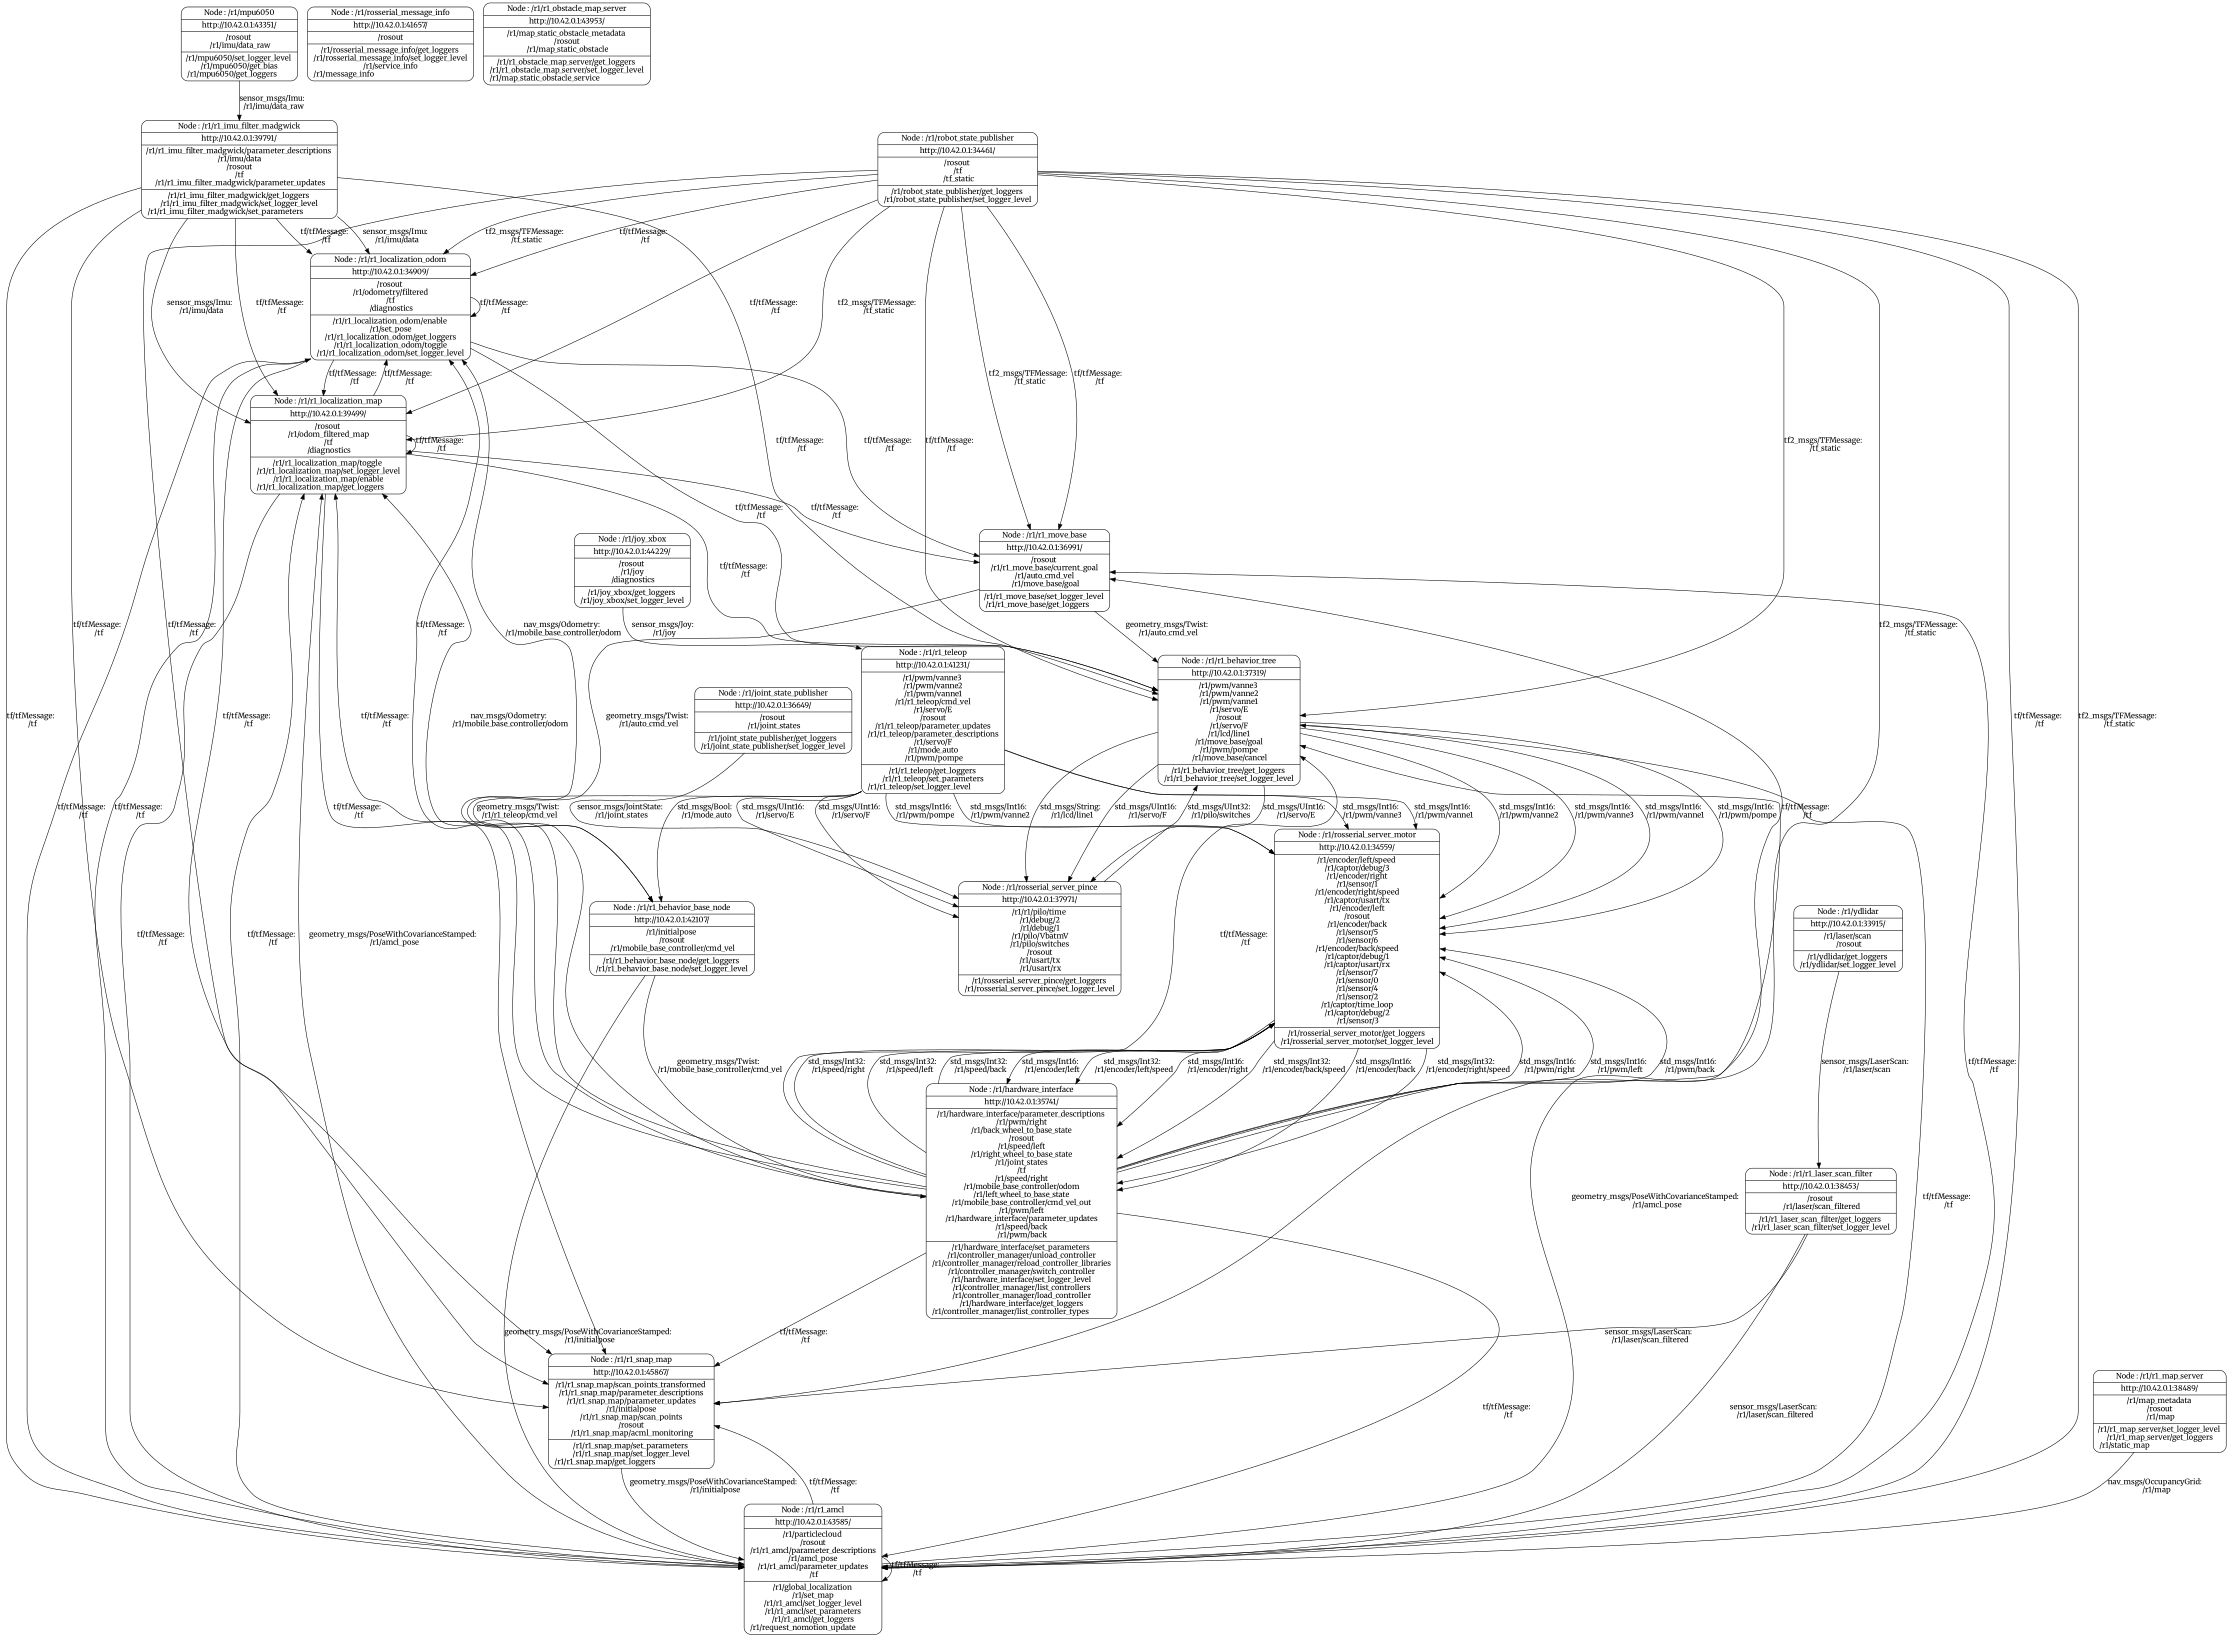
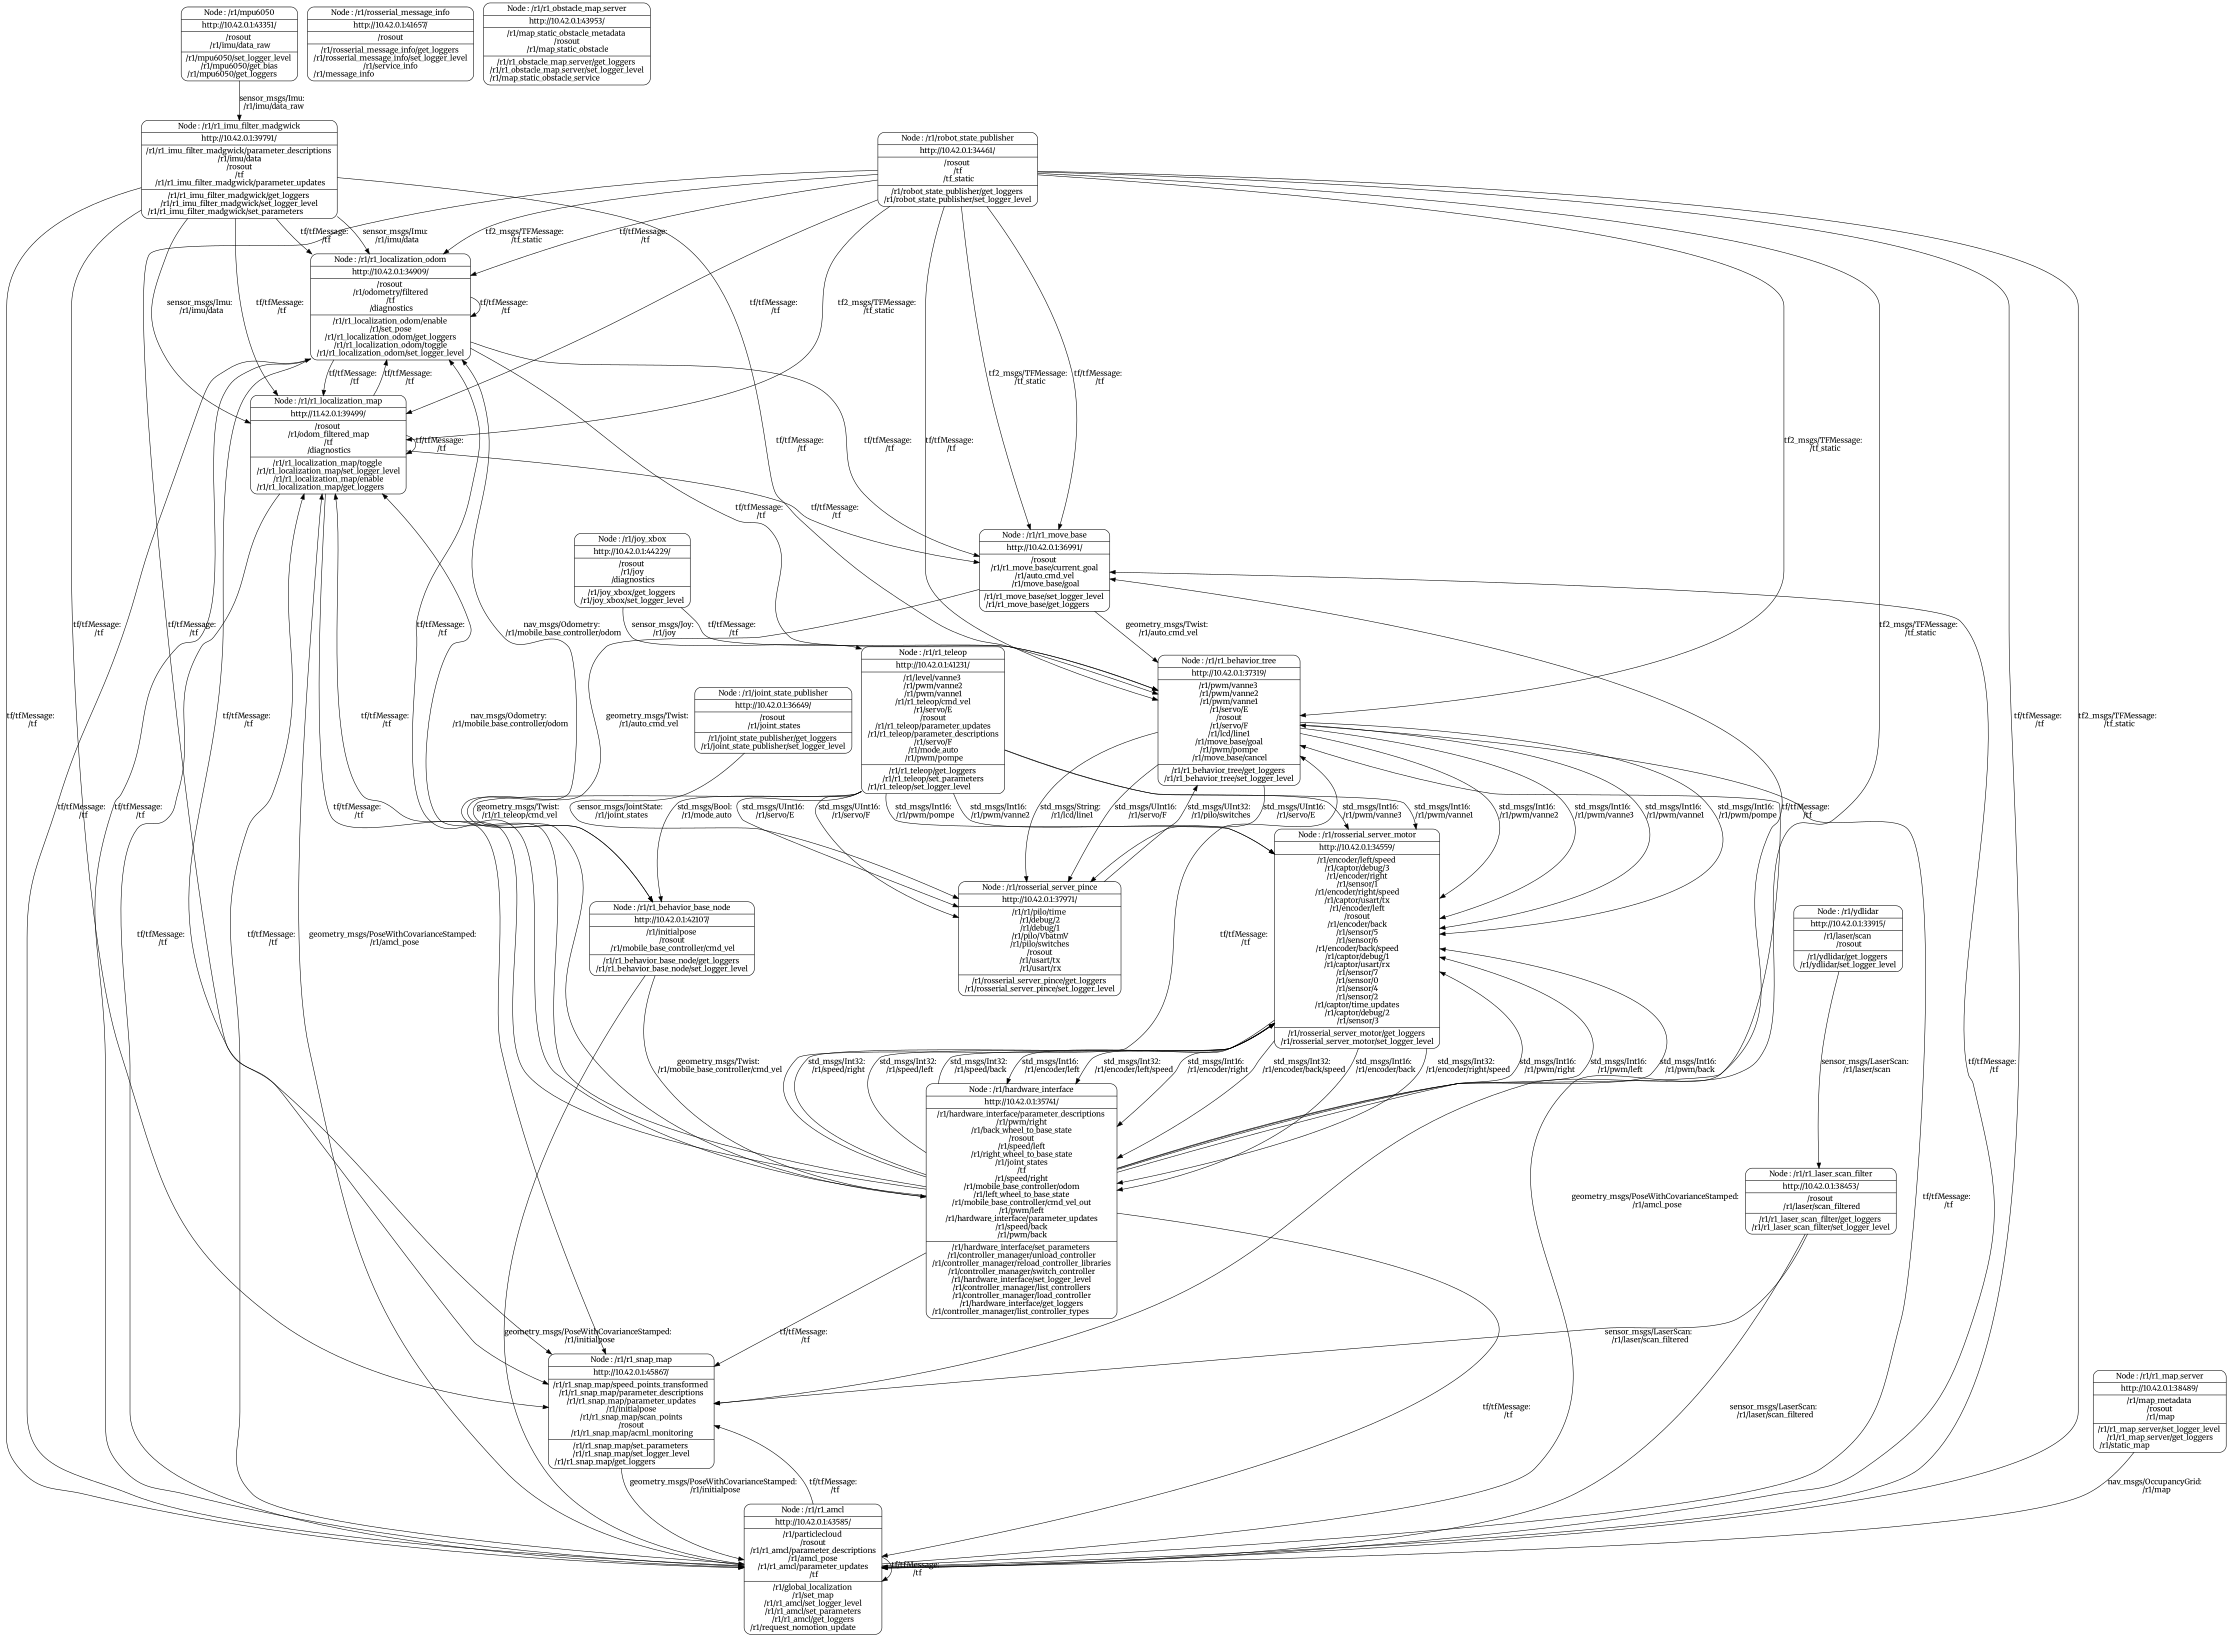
(328, 414) -> (328, 414)
(748, 618) -> (913, 645)
(933, 678) -> (933, 678)
(1357, 1005) -> (1357, 1005)
(631, 1385) -> (631, 1385)
